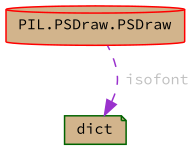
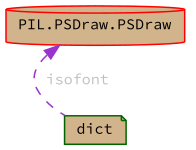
(117, 73) -> (37, 89)
